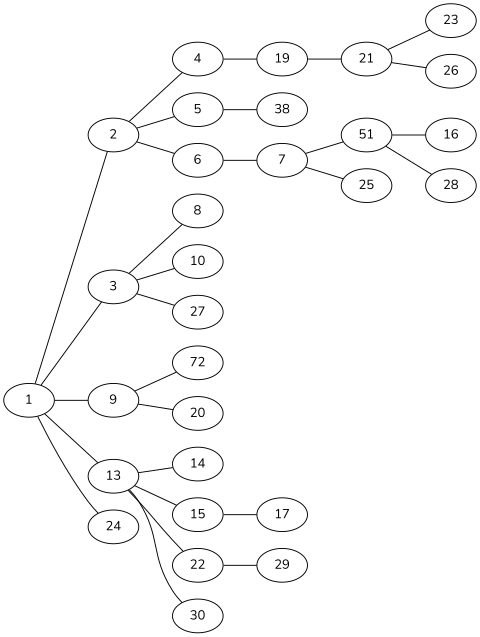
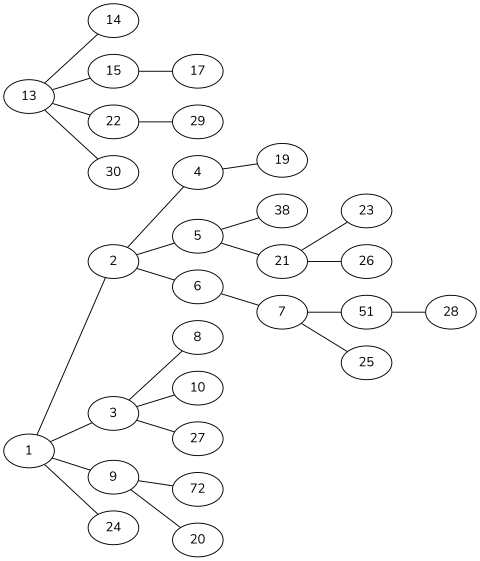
(325, 59) -> (240, 249)
(451, 135) -> none
(71, 438) -> none
